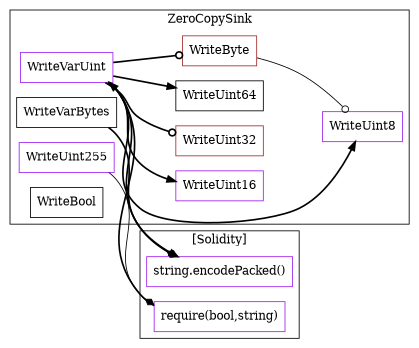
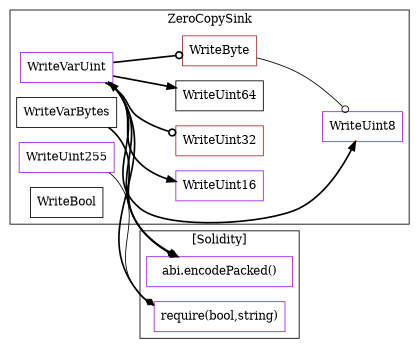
(220, 272) -> (220, 272)
